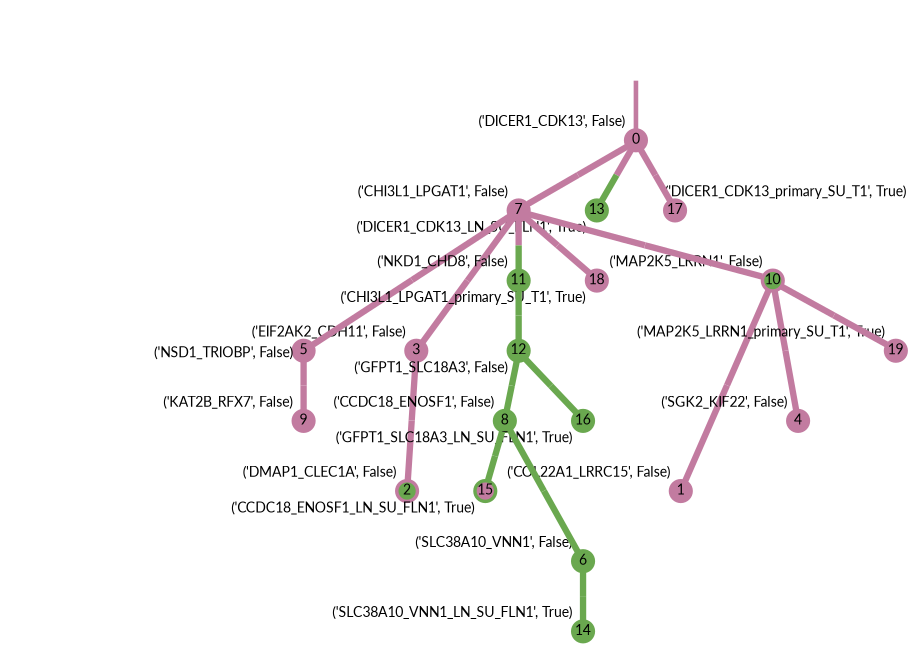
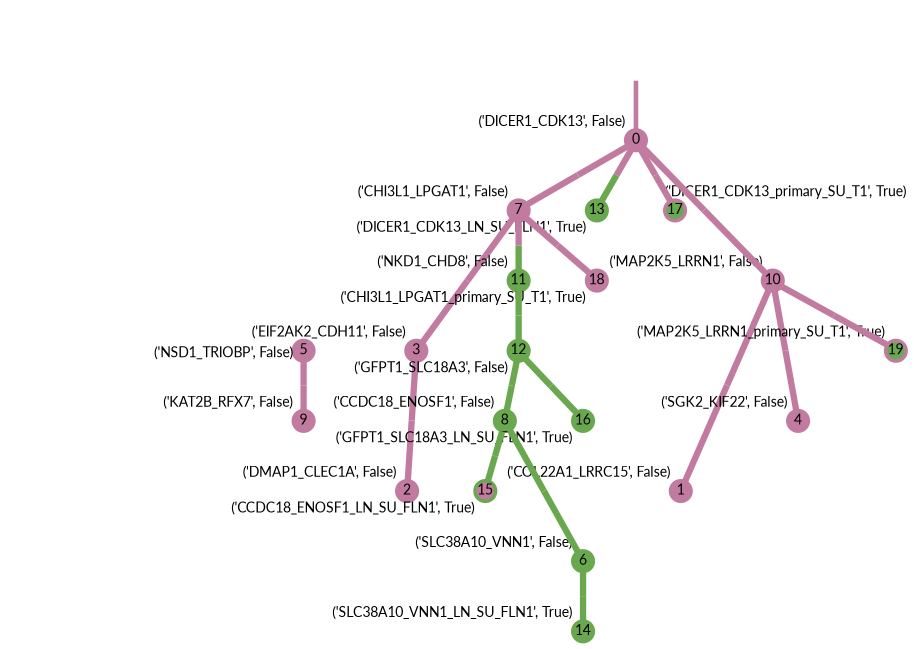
(675, 210) -> (675, 210)
(645, 245) -> (704, 210)
(412, 280) -> none
(773, 281) -> (773, 281)
(896, 351) -> (896, 351)
(407, 491) -> (407, 491)
